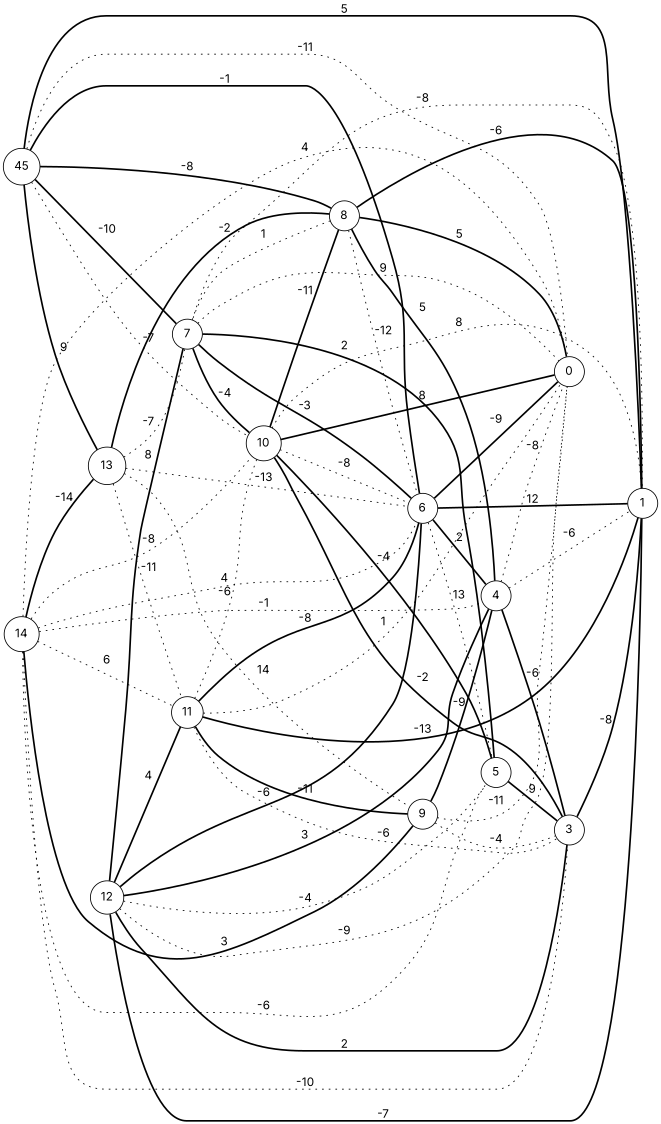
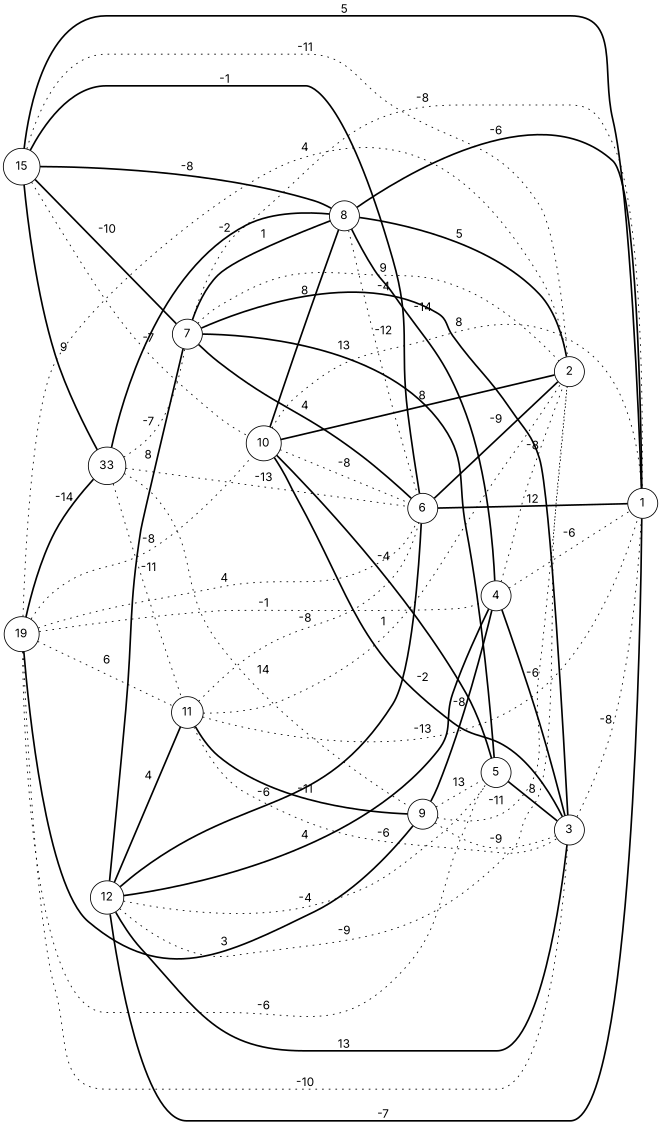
(22, 167) -> (22, 167)
(249, 256) -> (249, 256)
(305, 291) -> (305, 291)
(423, 308) -> (423, 308)
(344, 346) -> (344, 346)
(569, 372) -> (569, 372)
(215, 395) -> (513, 413)
(305, 406) -> (305, 406)
(107, 466) -> (107, 466)
(459, 552) -> none
(236, 575) -> none
(321, 623) -> (321, 623)
(22, 634) -> (22, 634)
(463, 639) -> (459, 793)
(625, 671) -> (625, 671)
(459, 703) -> (459, 703)
(474, 725) -> (474, 725)
(533, 790) -> (533, 790)
(305, 835) -> (305, 835)
(496, 840) -> (496, 840)
(344, 1045) -> (344, 1045)
